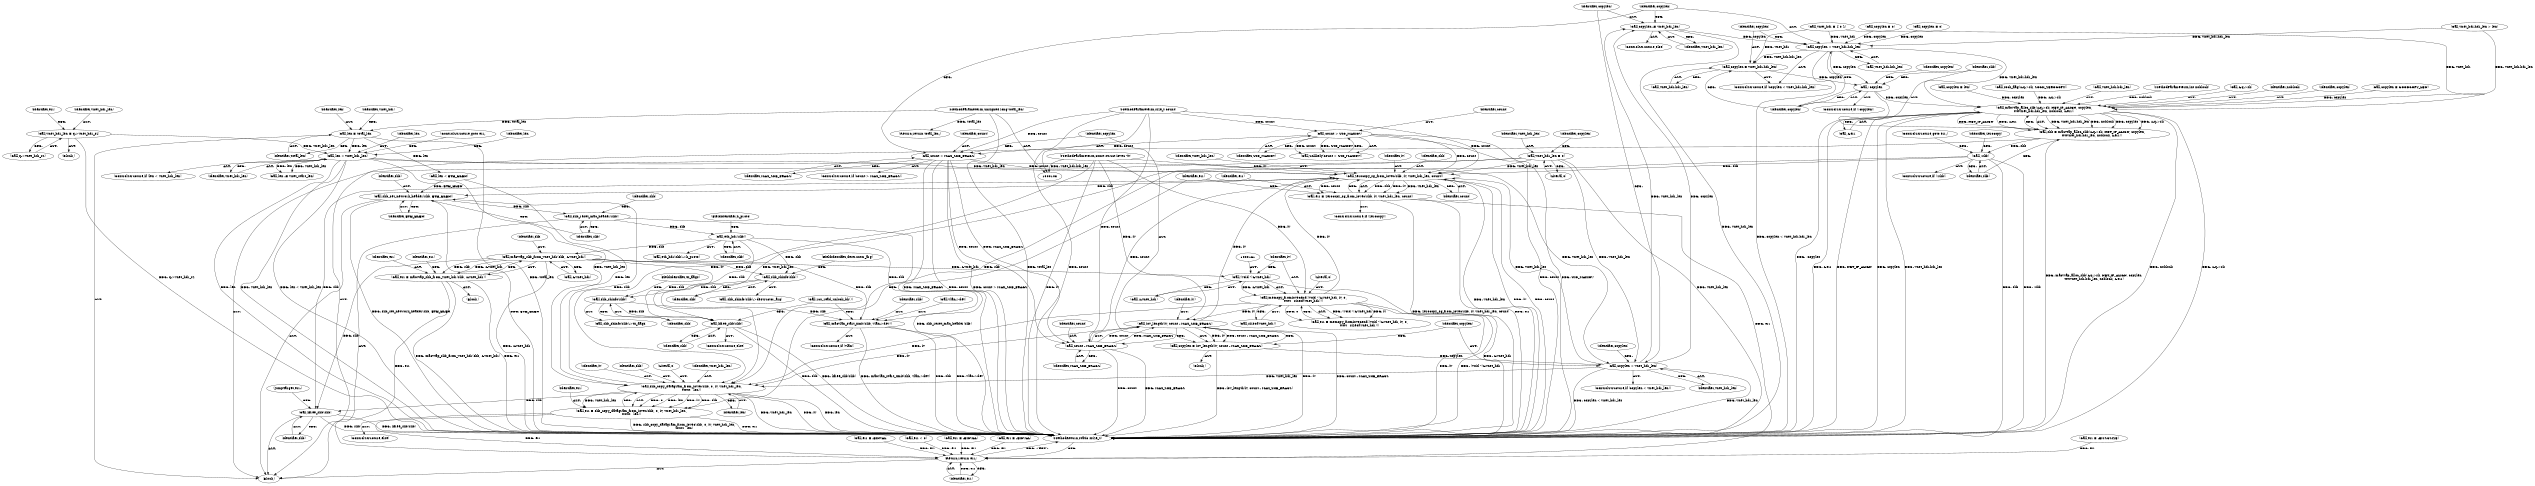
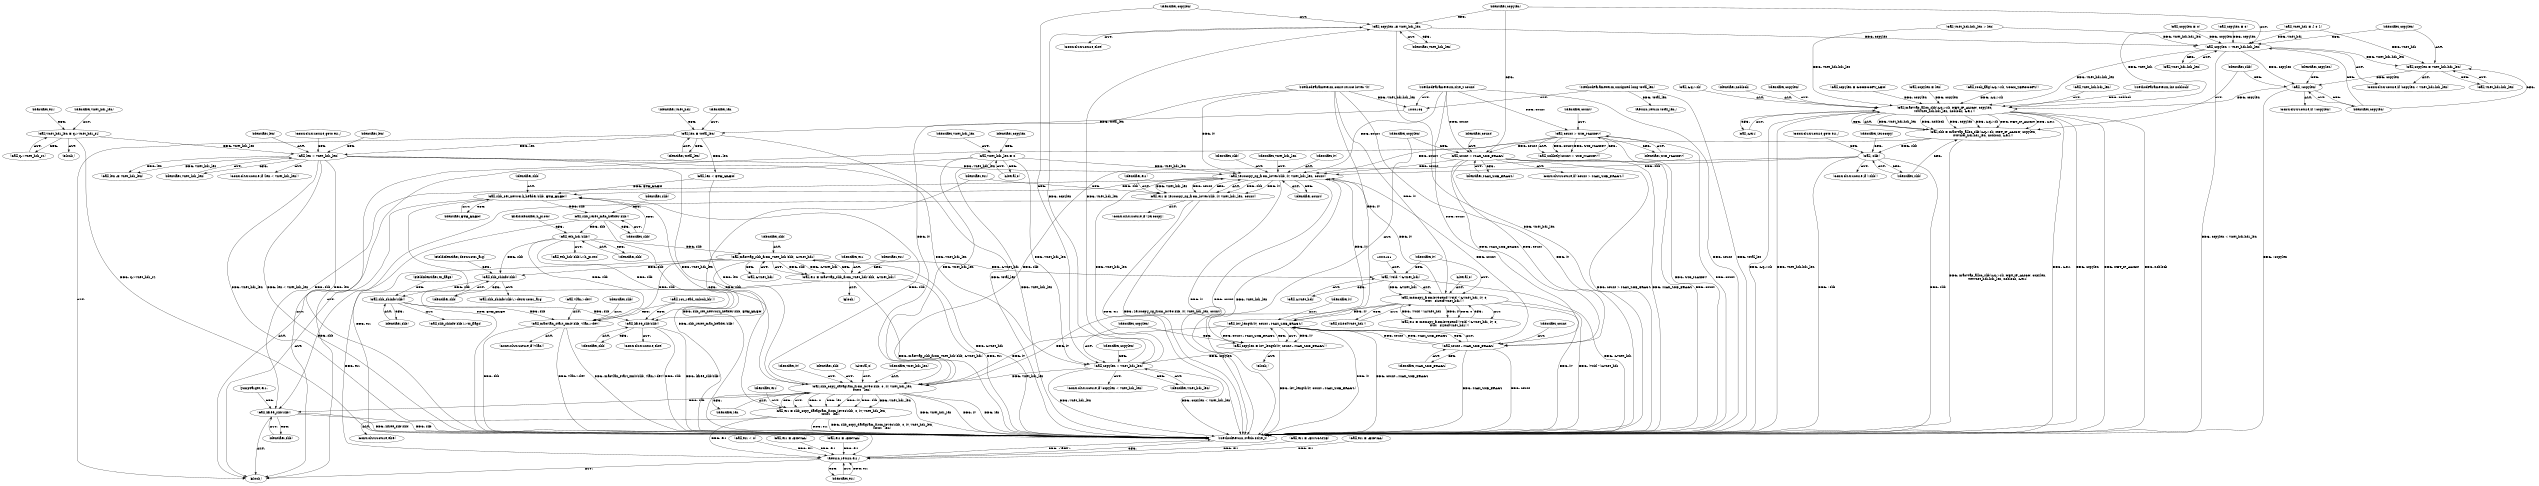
(654, 116) -> (1064, 122)
(292, 176) -> (122, 176)
